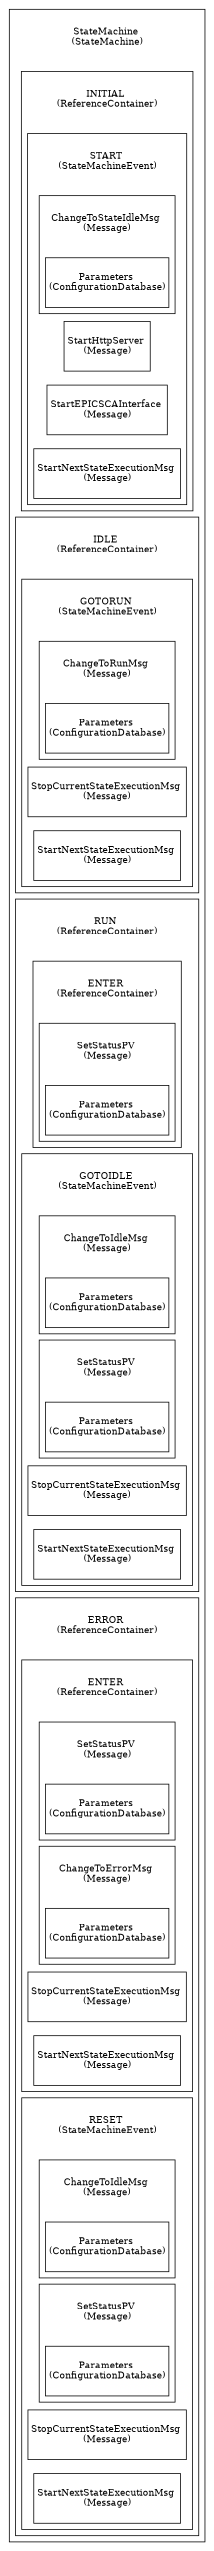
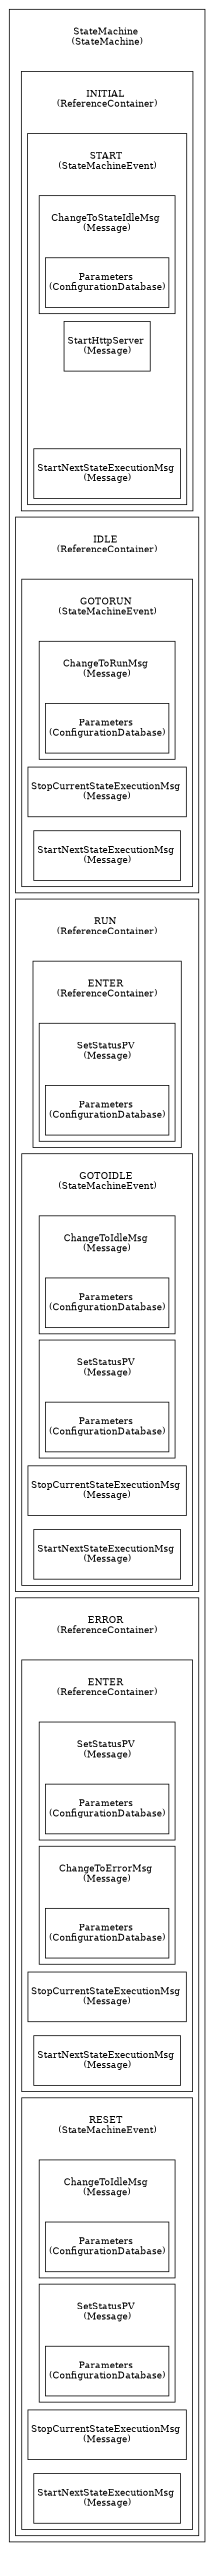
(107, 410) -> none
